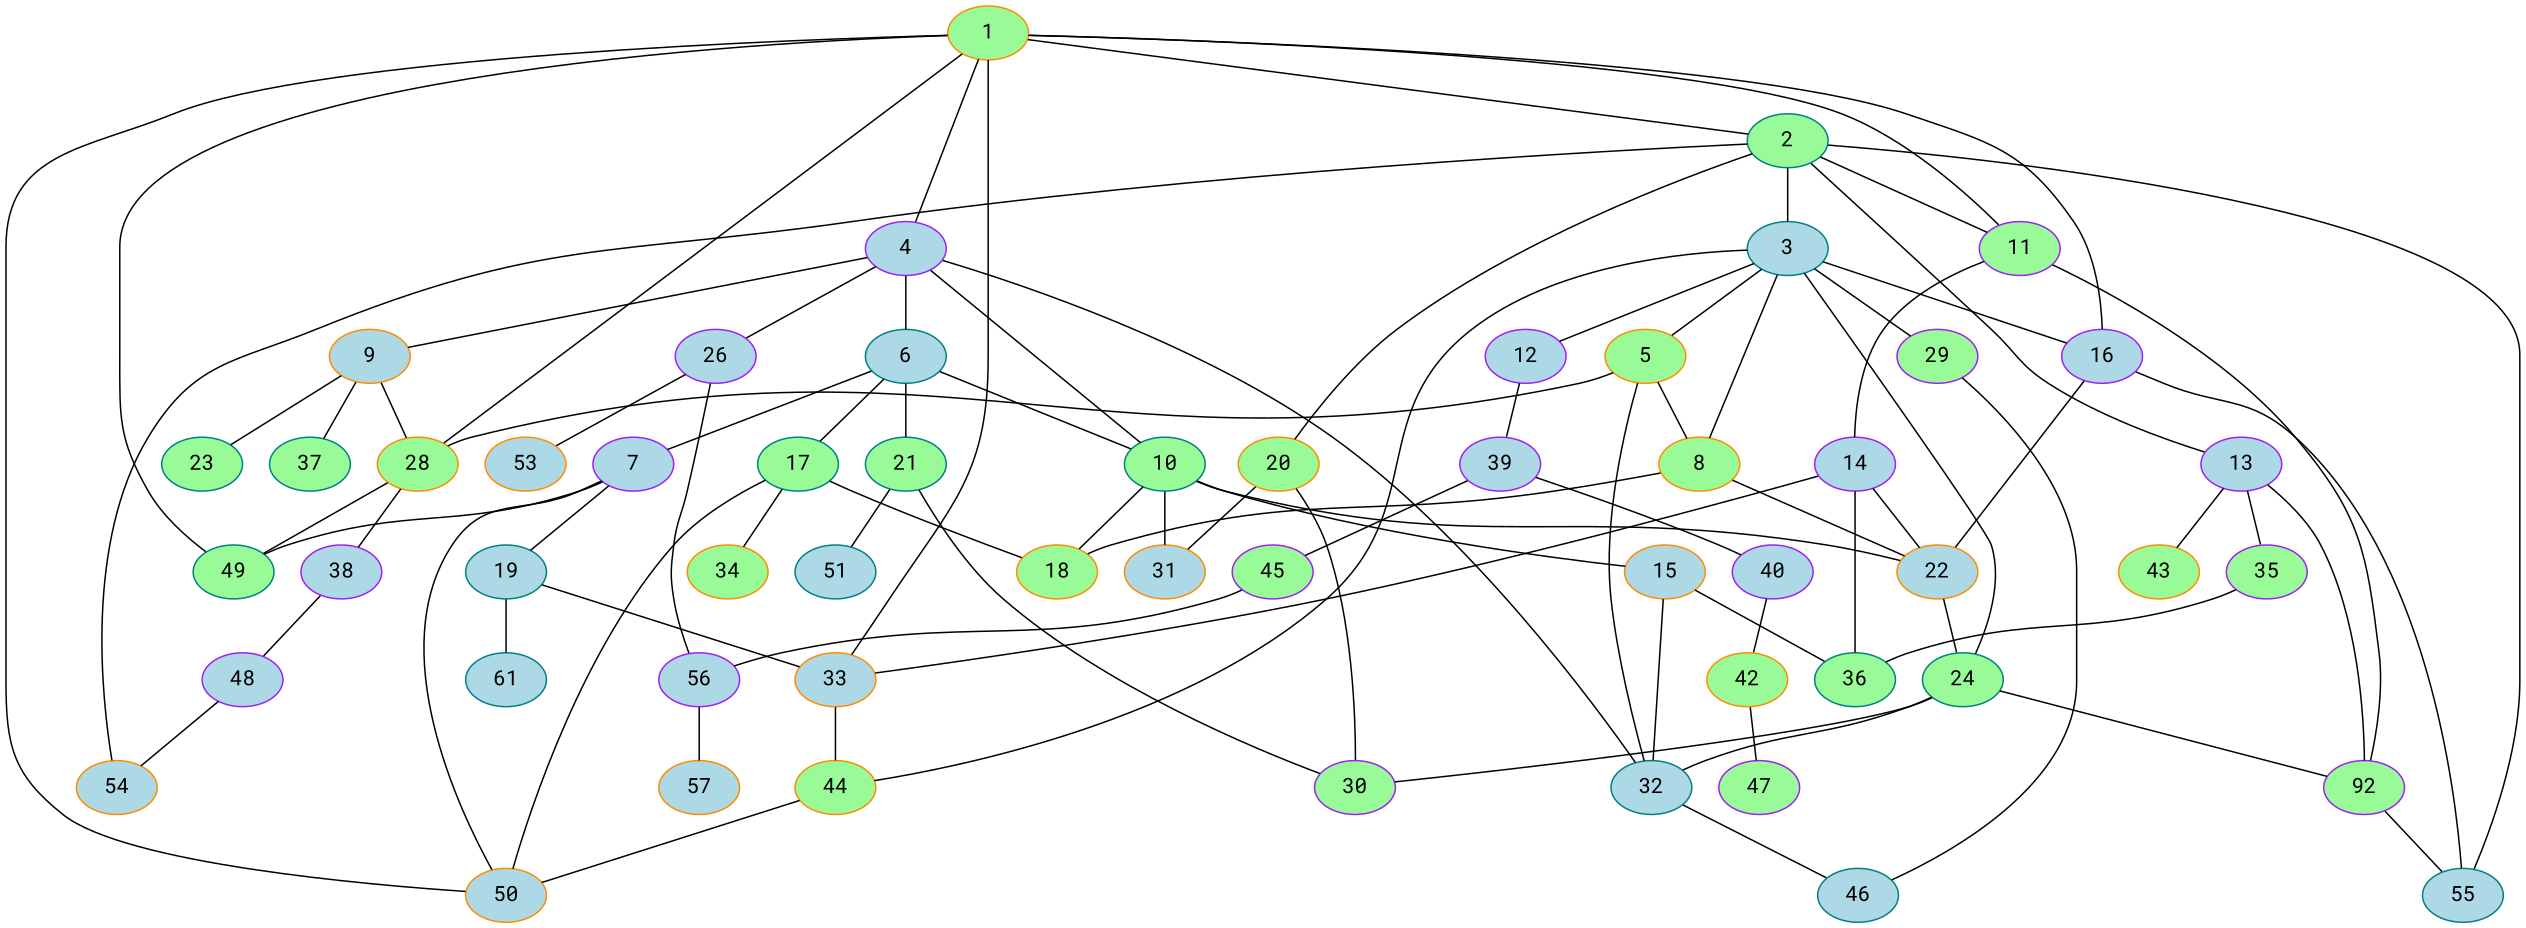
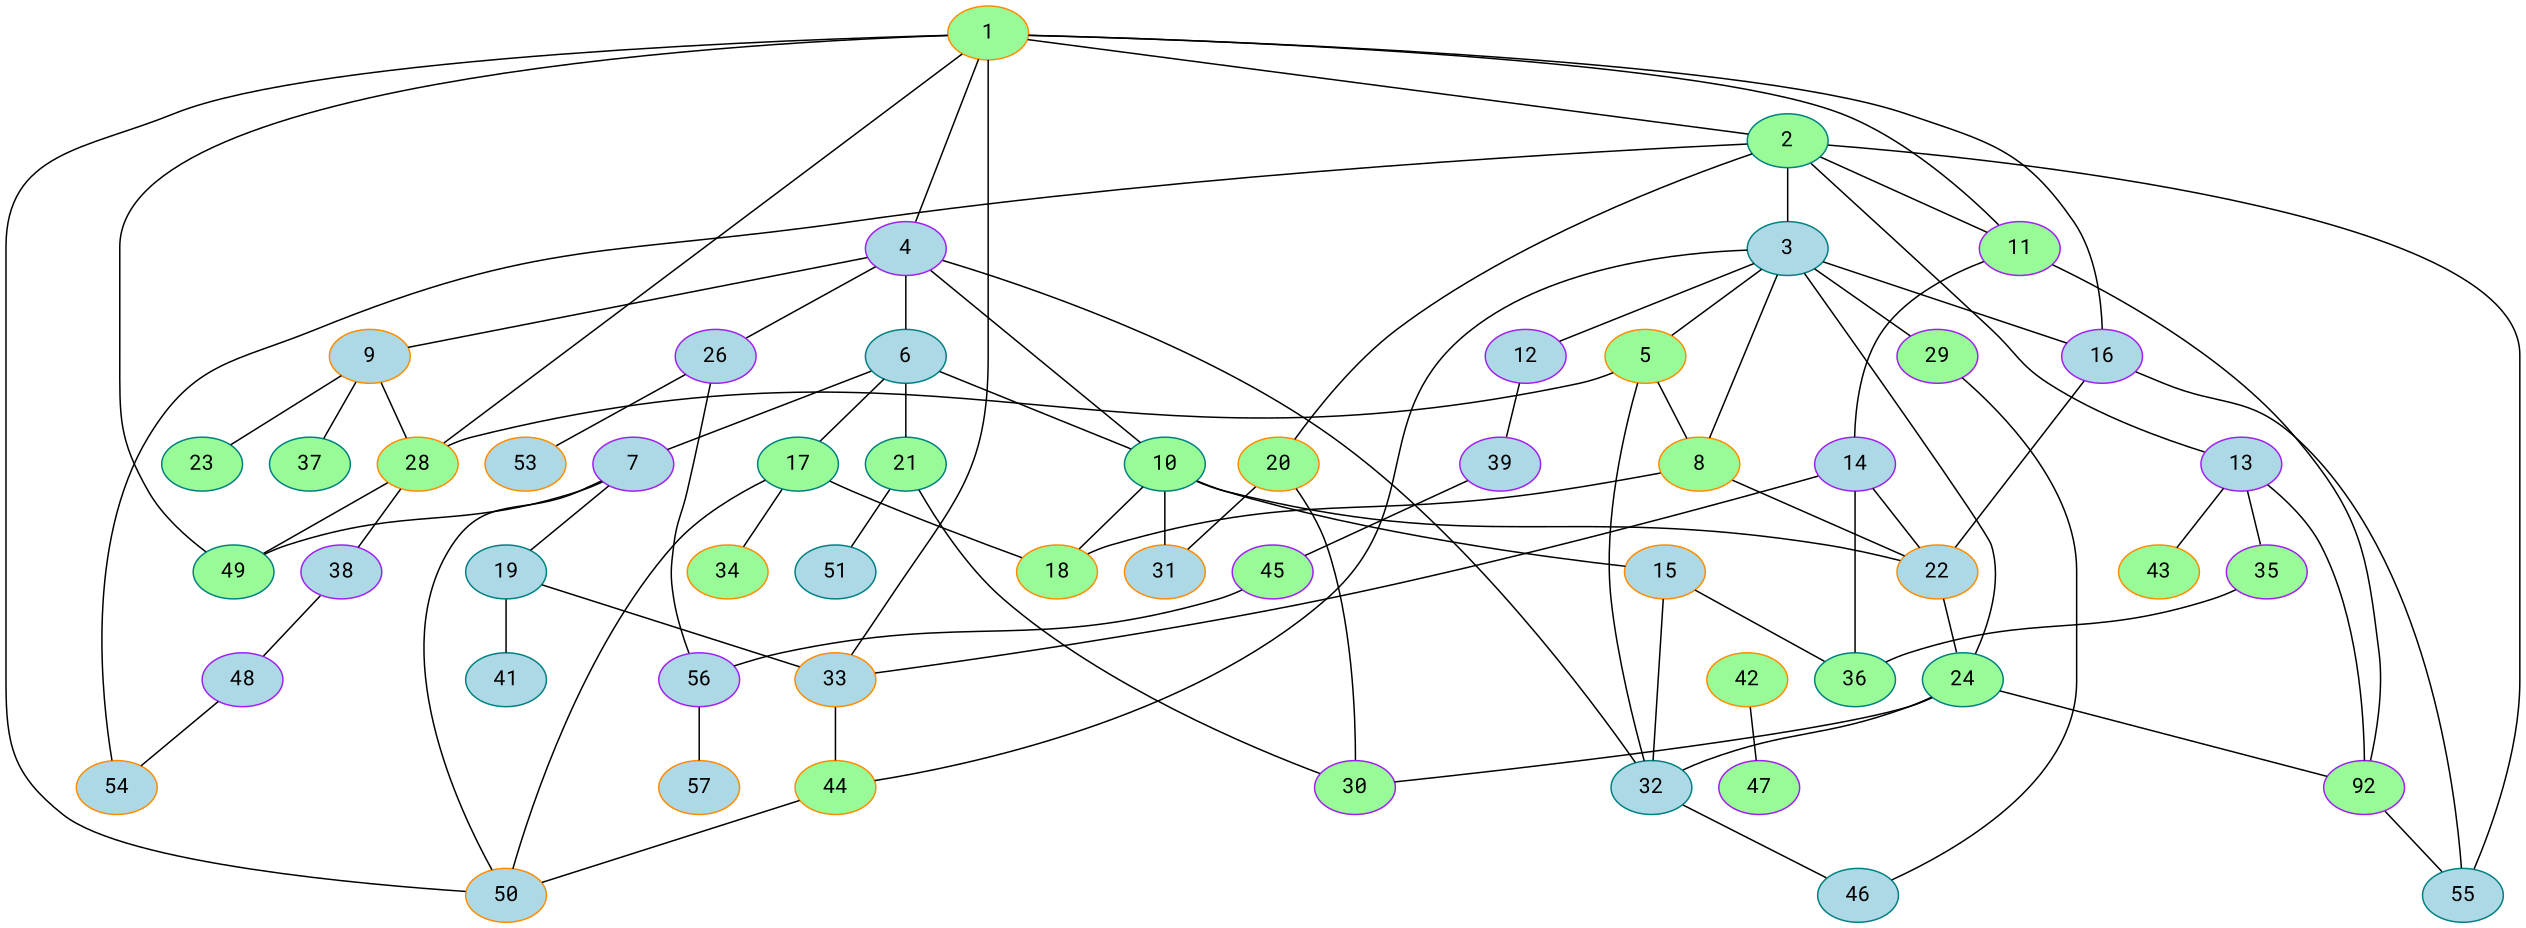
(1773, 572) -> none
(506, 680) -> (506, 680)
